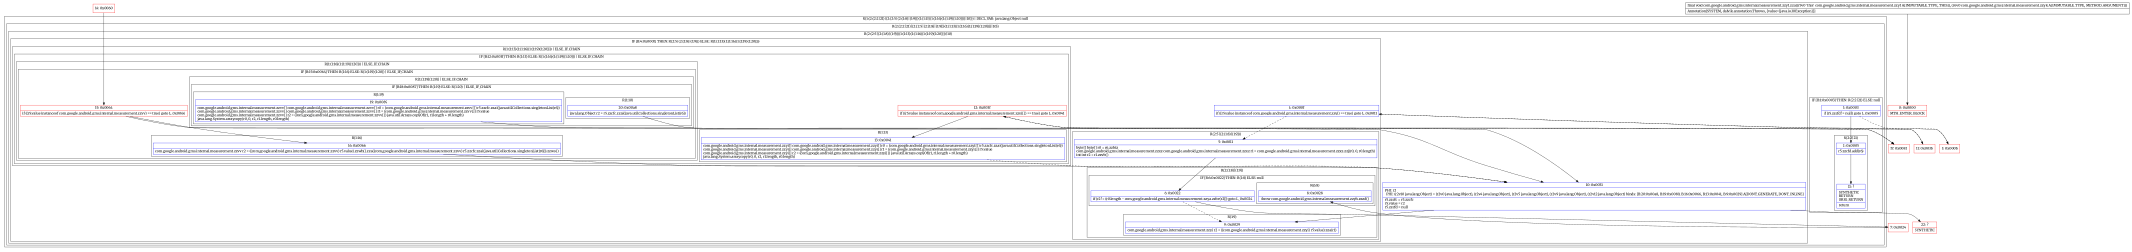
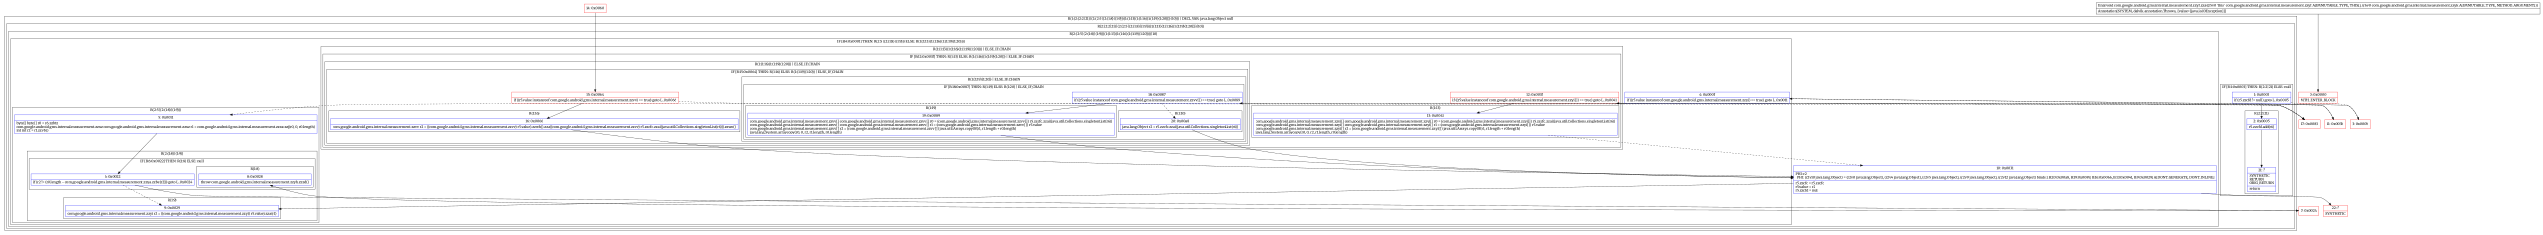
none -> (1157, 98)
(1010, 128) -> (1492, 104)
(1315, 186) -> (255, 169)
